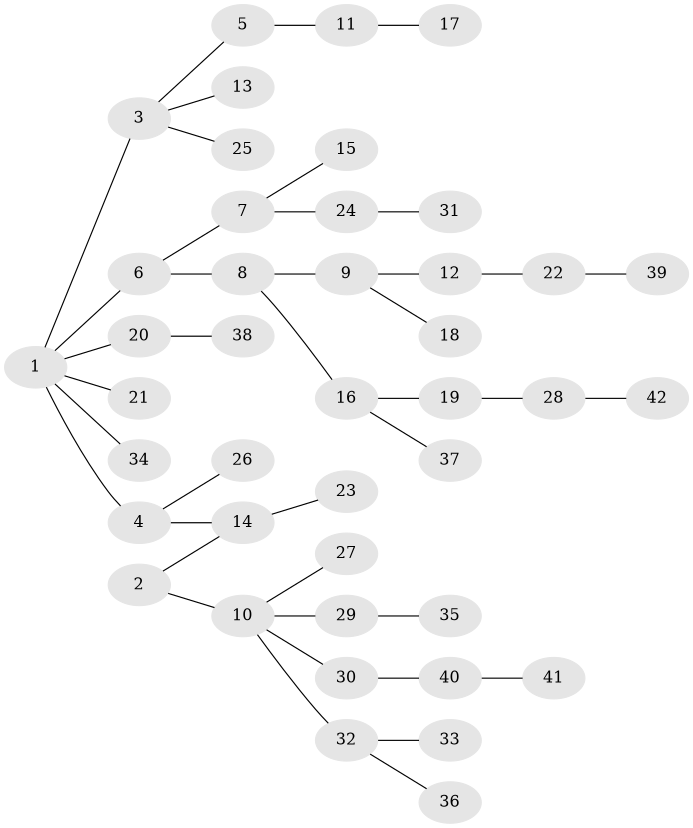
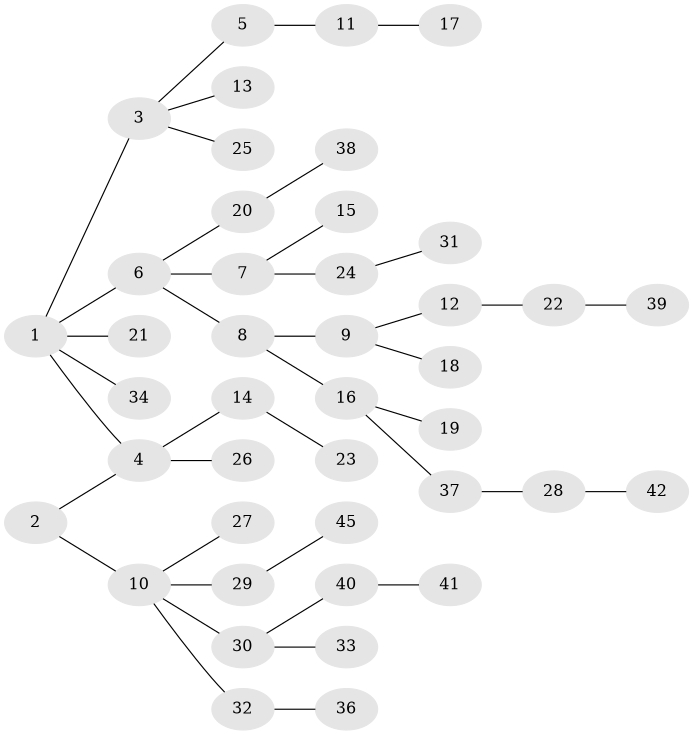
(88, 352) -> (191, 243)
(502, 398) -> (502, 492)
(191, 554) -> (88, 492)
(450, 616) -> (347, 523)
(399, 740) -> (295, 647)
